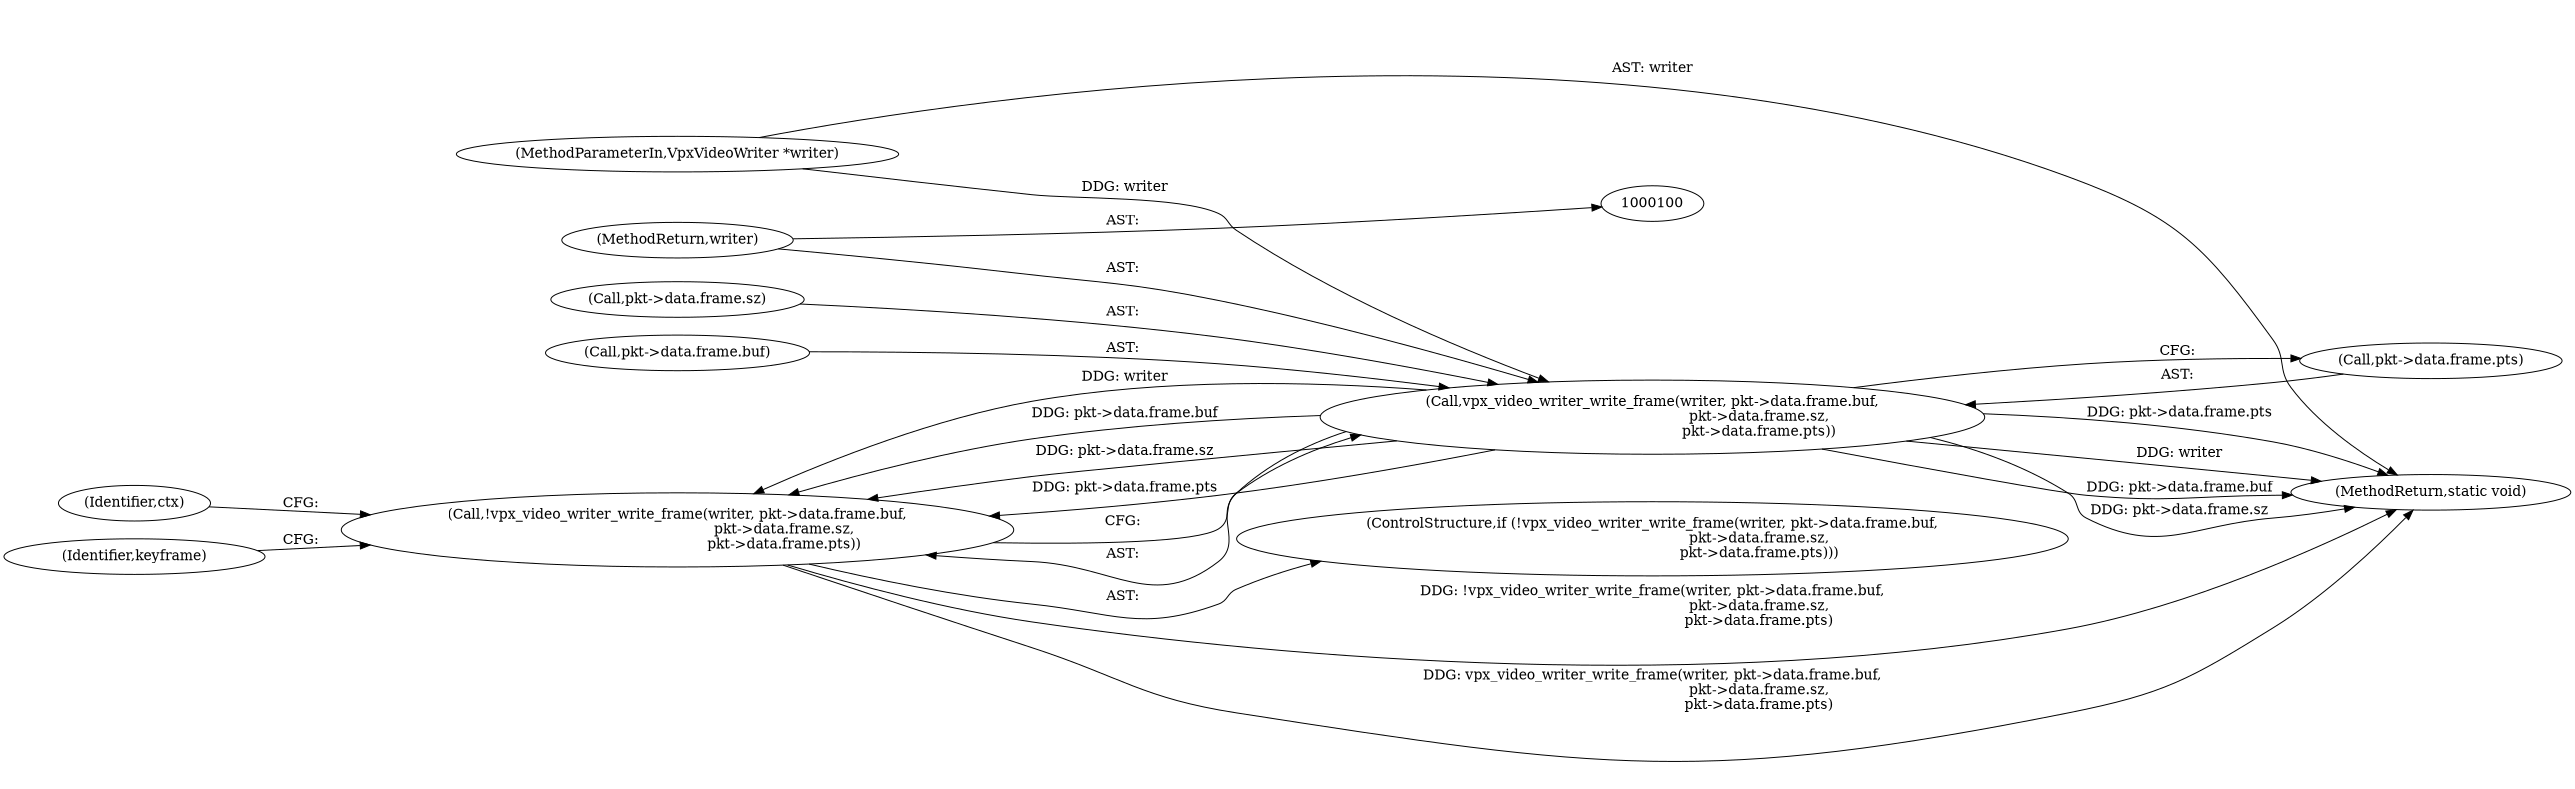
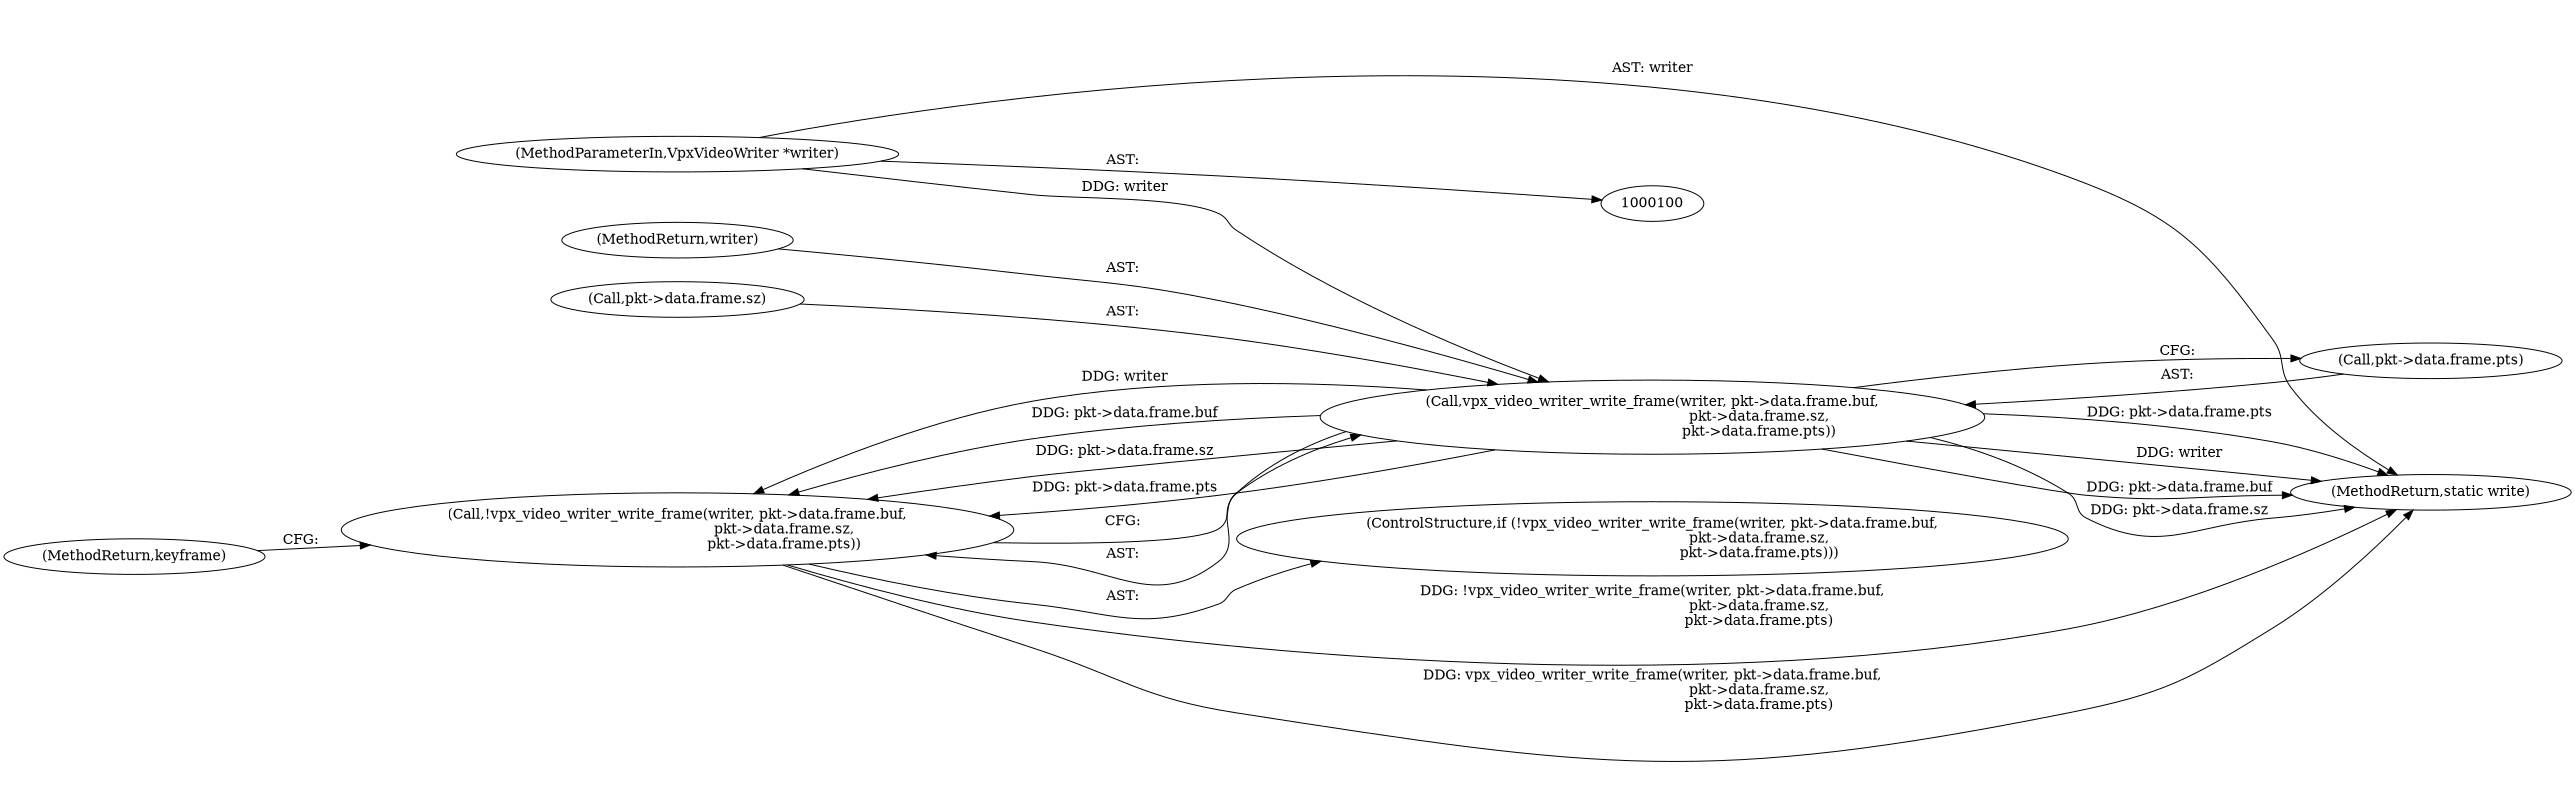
(1193, 229) -> (1236, 177)
(678, 353) -> none
(2431, 492) -> (2431, 492)
(134, 503) -> none
(134, 557) -> (134, 557)
